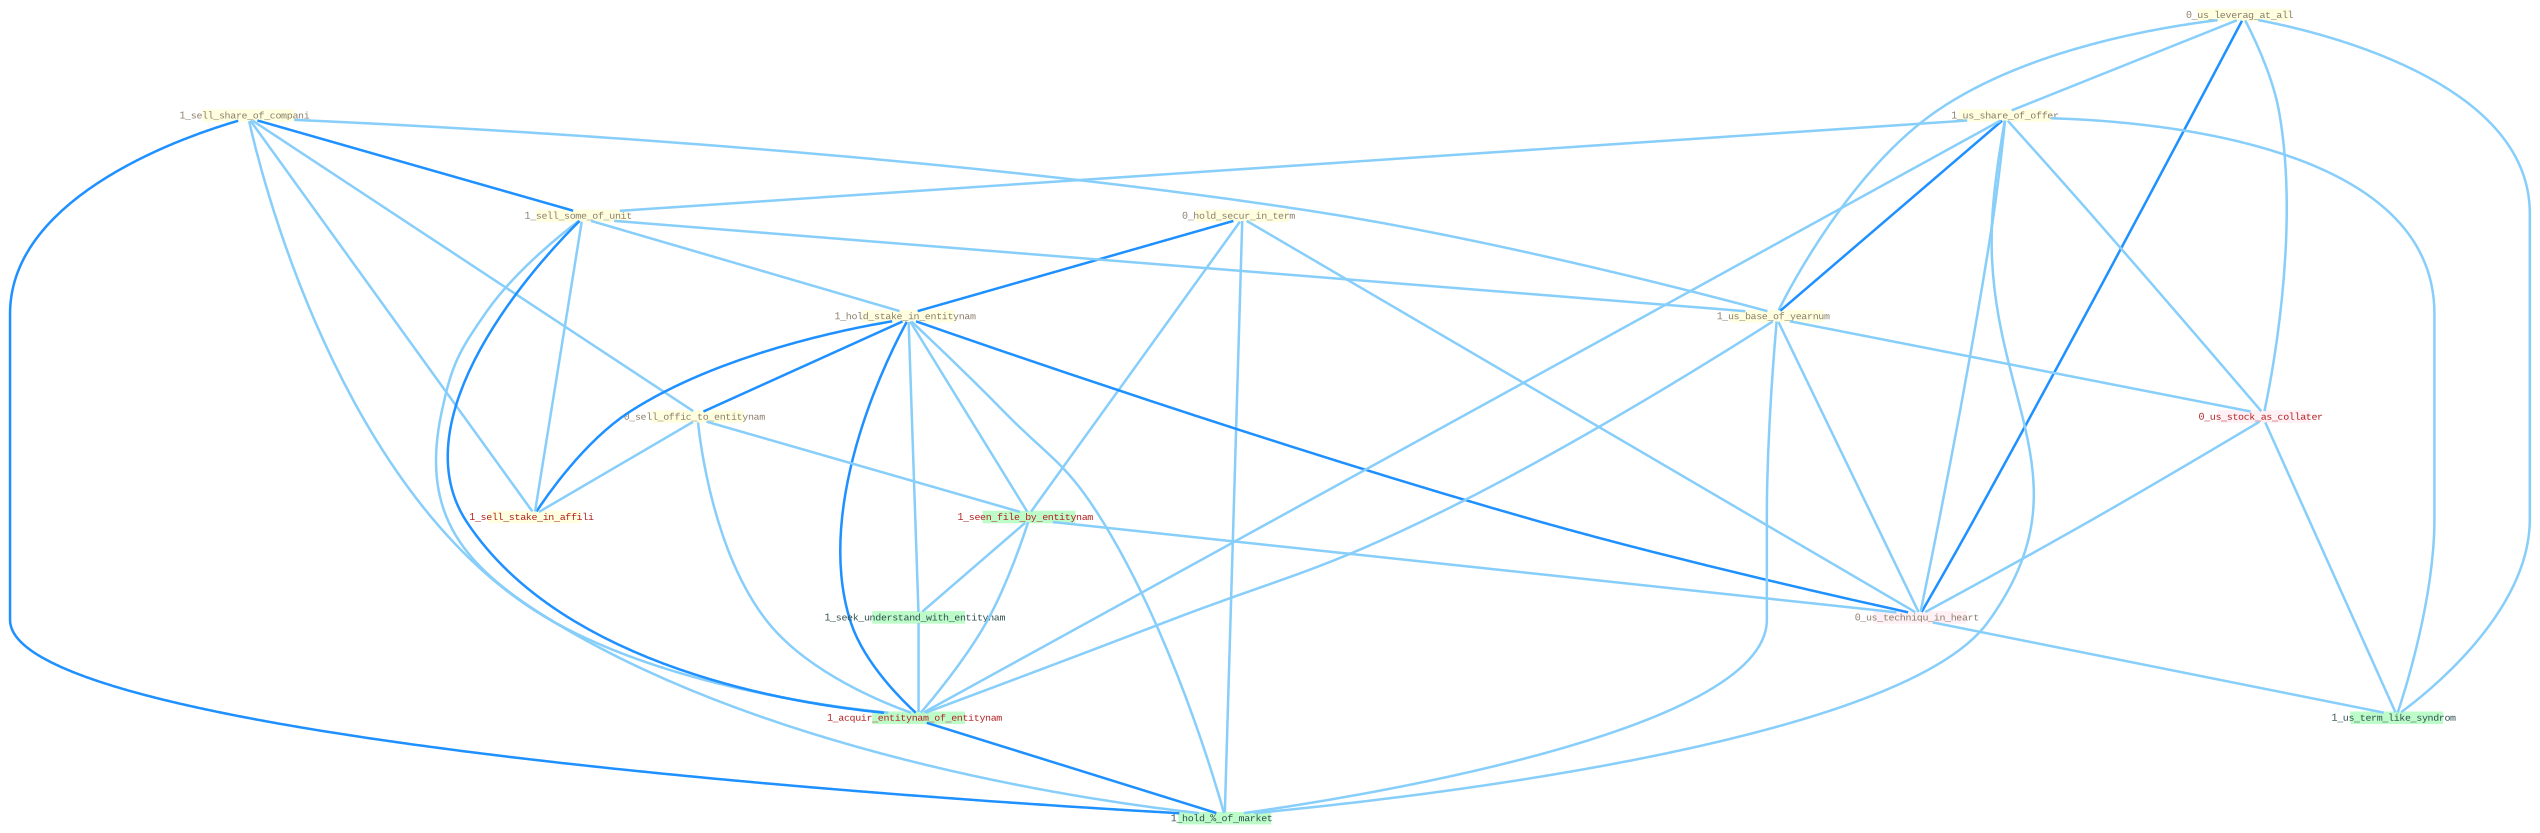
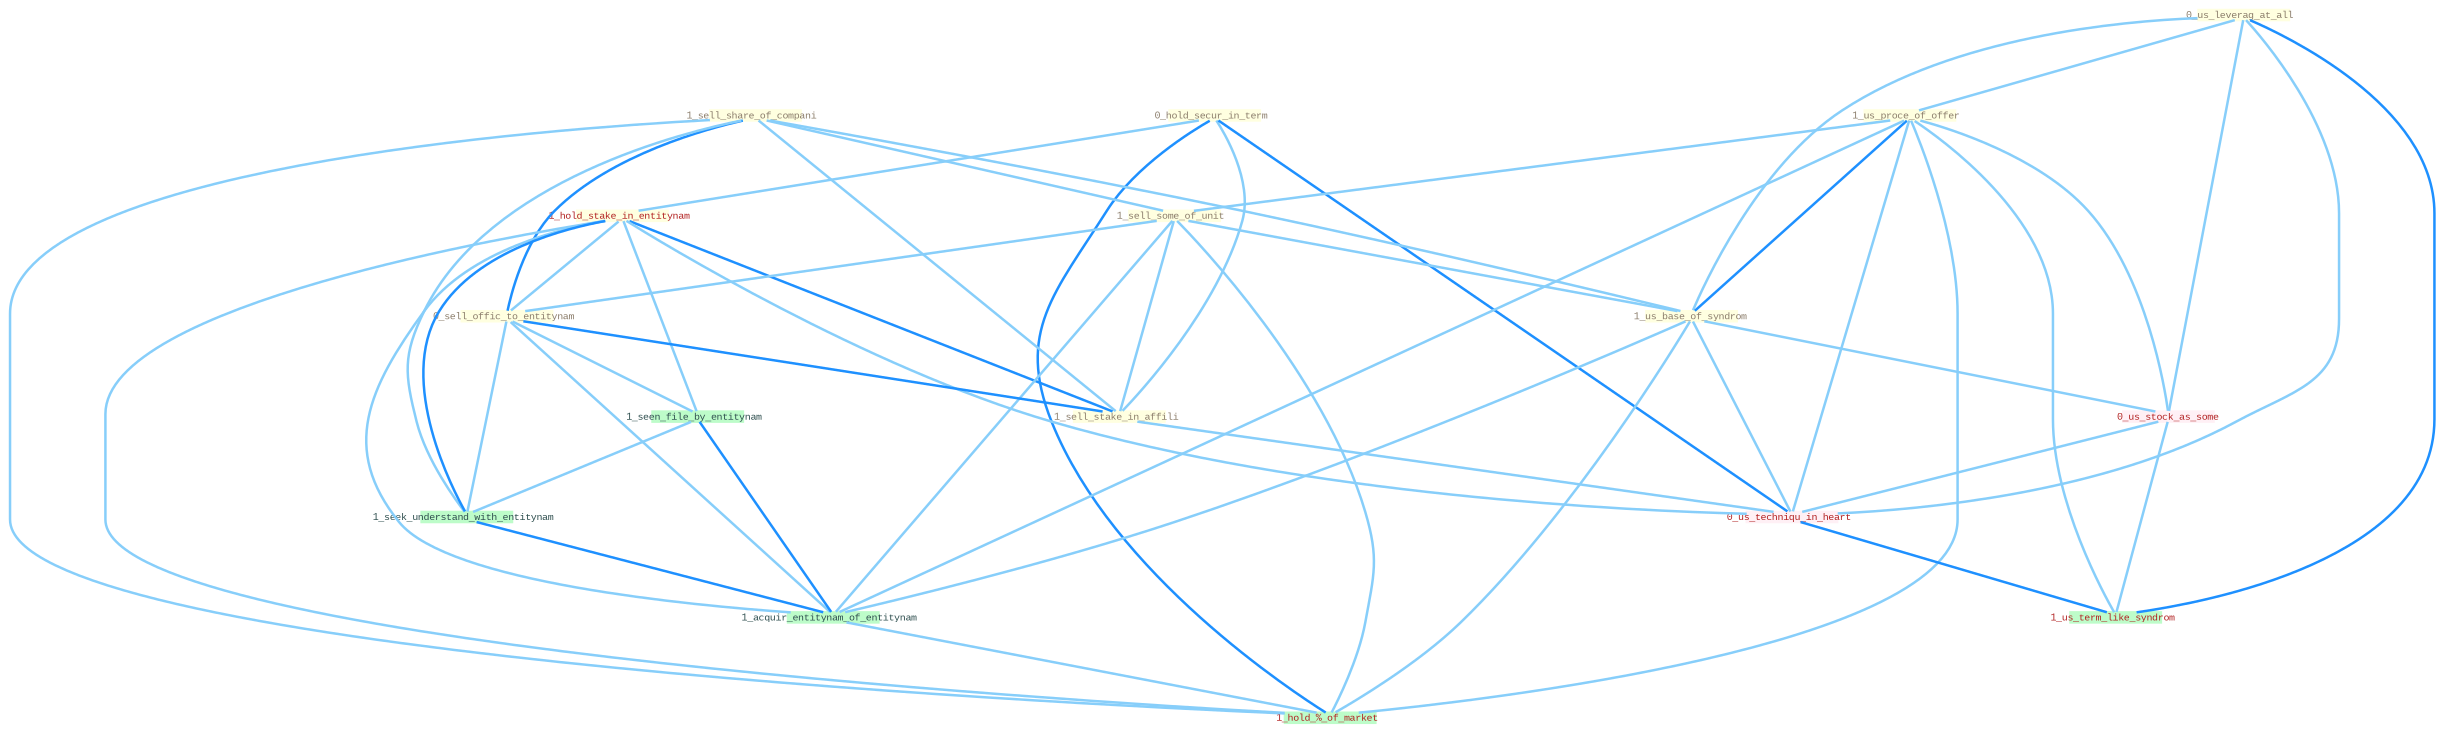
(2005, 115) -> (1910, 115)
(415, 166) -> (965, 166)
(473, 266) -> (568, 199)
(745, 266) -> (841, 266)
(1052, 273) -> (905, 168)
(2530, 307) -> (2434, 367)
(909, 316) -> (622, 216)
(1777, 316) -> (1692, 316)
(2084, 318) -> (2267, 406)
(803, 367) -> (565, 266)
(1136, 367) -> (1212, 291)
none -> (487, 417)
(1581, 417) -> (1517, 326)
(2264, 417) -> (2168, 417)
(913, 460) -> (426, 347)
(616, 467) -> (813, 366)
(1407, 483) -> (1135, 443)
(424, 507) -> (508, 217)
(535, 517) -> (1119, 417)
(1029, 517) -> (698, 417)
(1234, 517) -> (1069, 455)
(842, 523) -> (390, 509)
(495, 555) -> (996, 426)
(1475, 567) -> (1455, 467)
(1920, 617) -> (1792, 517)
(986, 624) -> (765, 517)
(919, 668) -> (650, 567)
(2158, 668) -> (1954, 567)
(919, 718) -> (833, 617)
(2397, 718) -> (2116, 617)
(272, 721) -> (159, 598)
(1072, 768) -> (1082, 668)
(1225, 818) -> (1330, 718)
